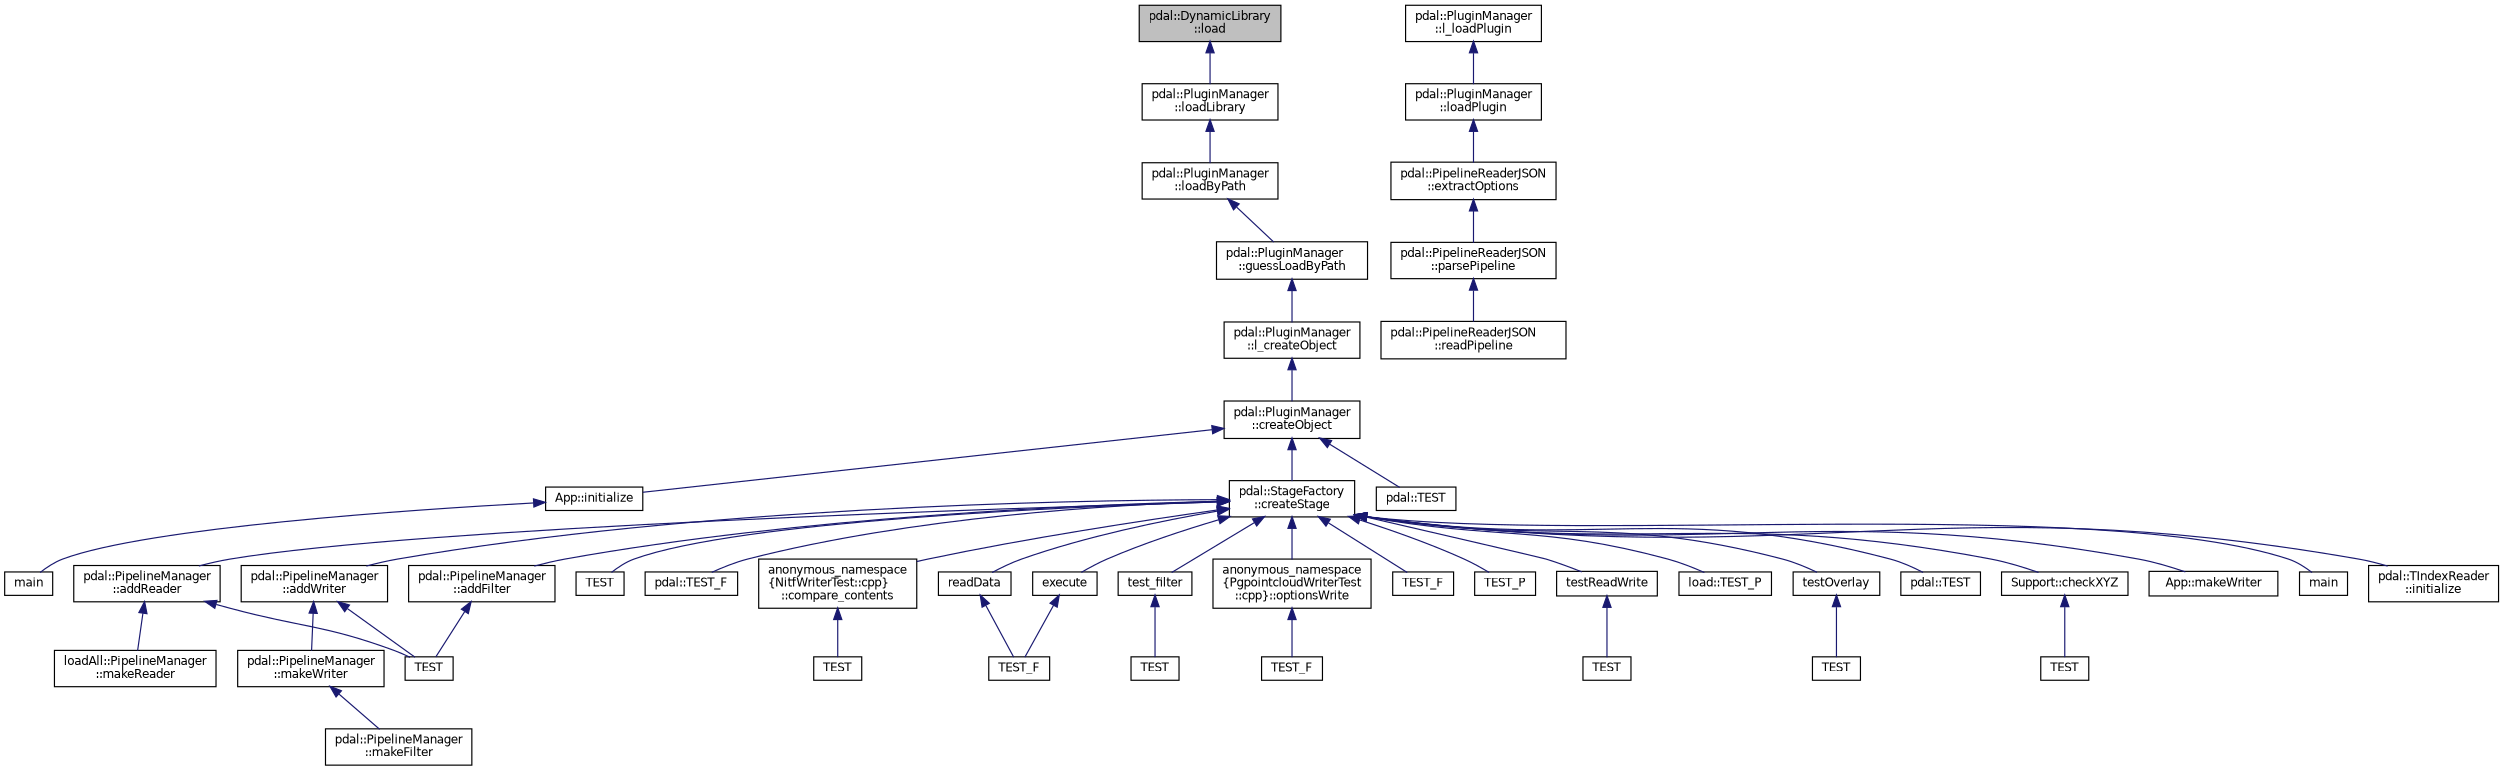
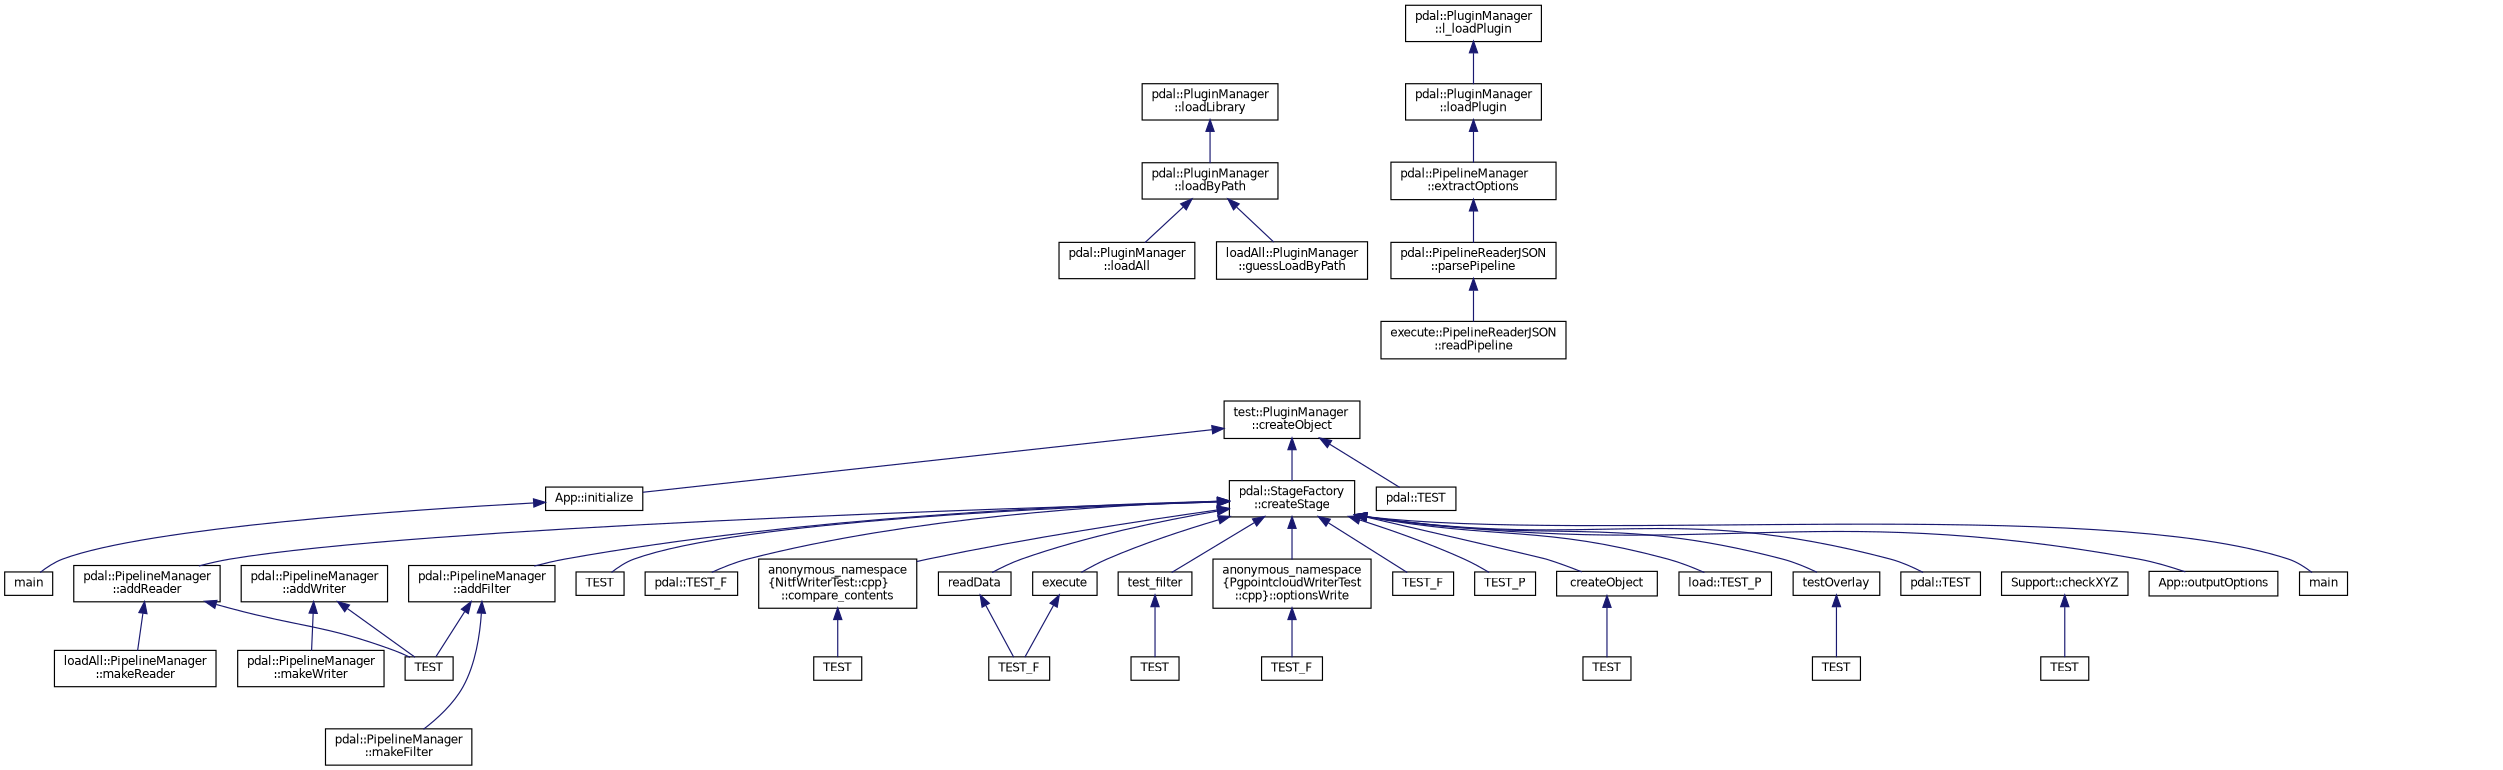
(1210, 23) -> none
(1473, 181) -> (1473, 181)
none -> (1127, 261)
(1292, 261) -> (1292, 261)
(1292, 340) -> none
(1473, 340) -> (1473, 340)
(1292, 420) -> (1292, 420)
(790, 515) -> none
(1856, 540) -> none
(1607, 584) -> (1607, 584)
(2213, 584) -> (2213, 584)
(2434, 584) -> none
(359, 712) -> (467, 679)
